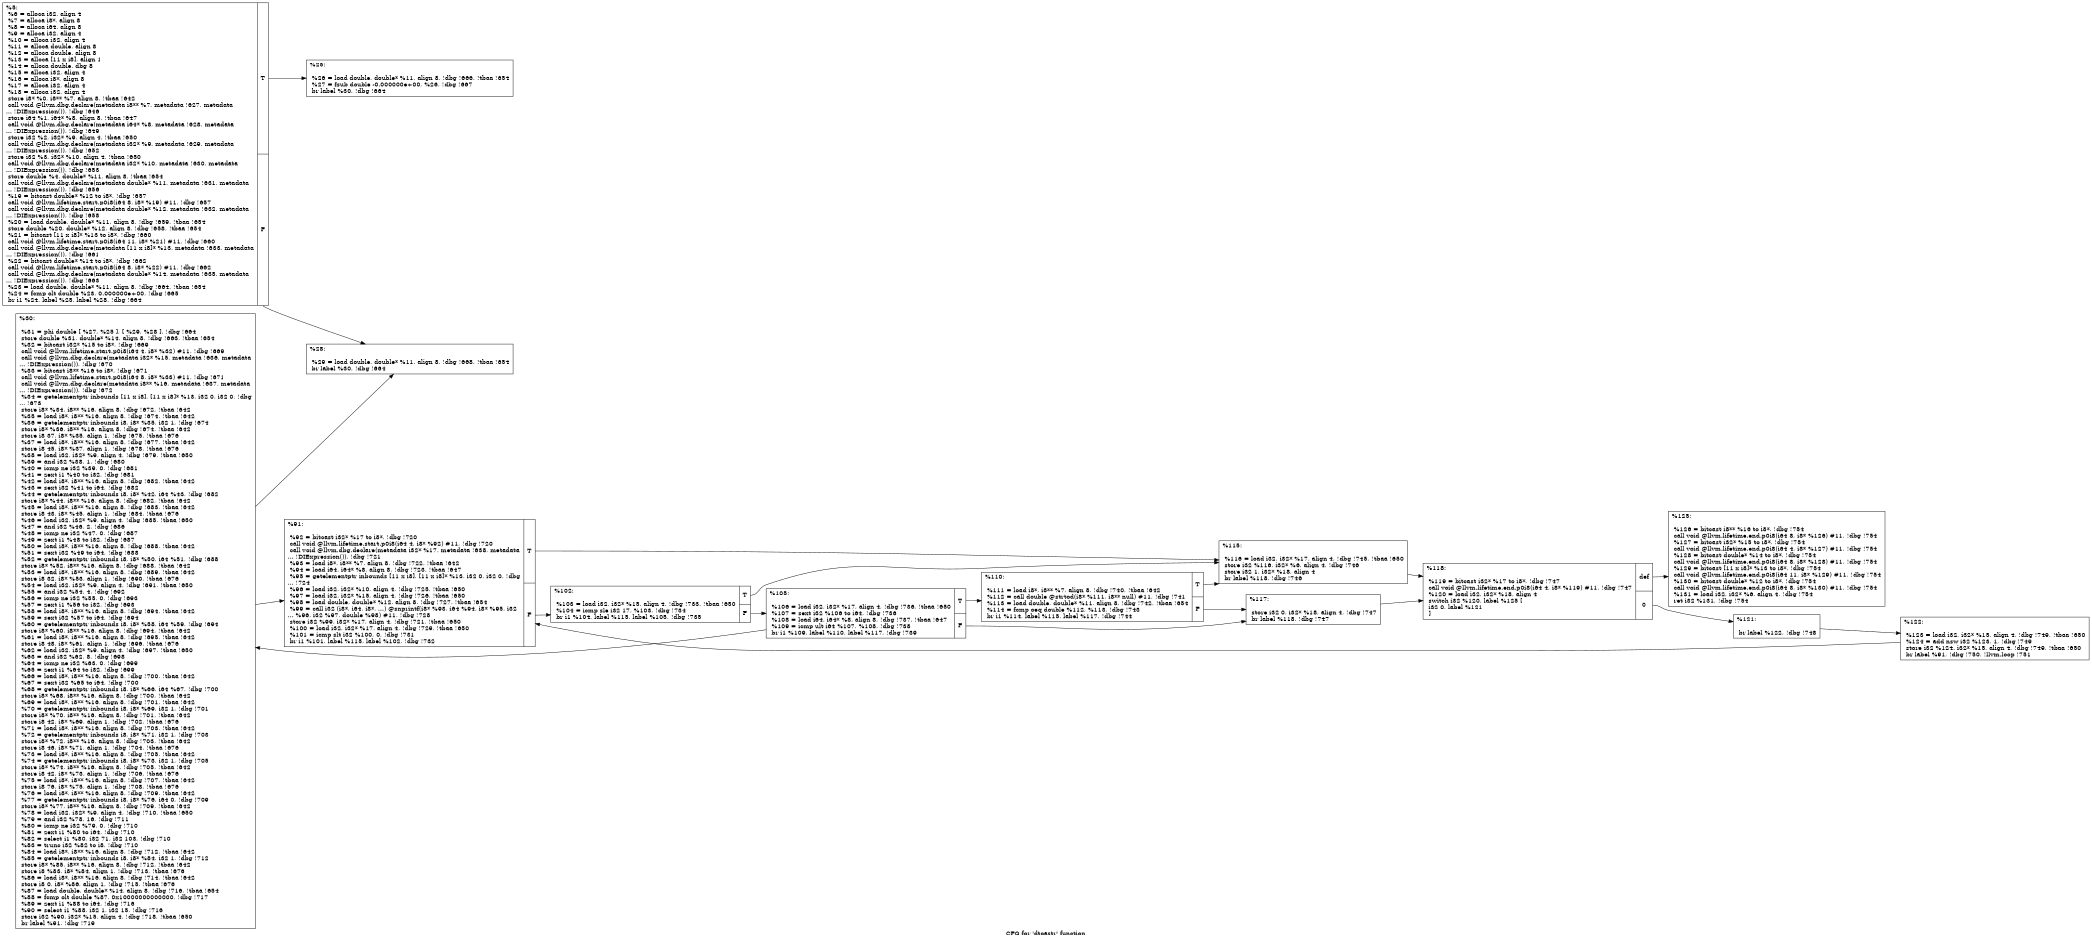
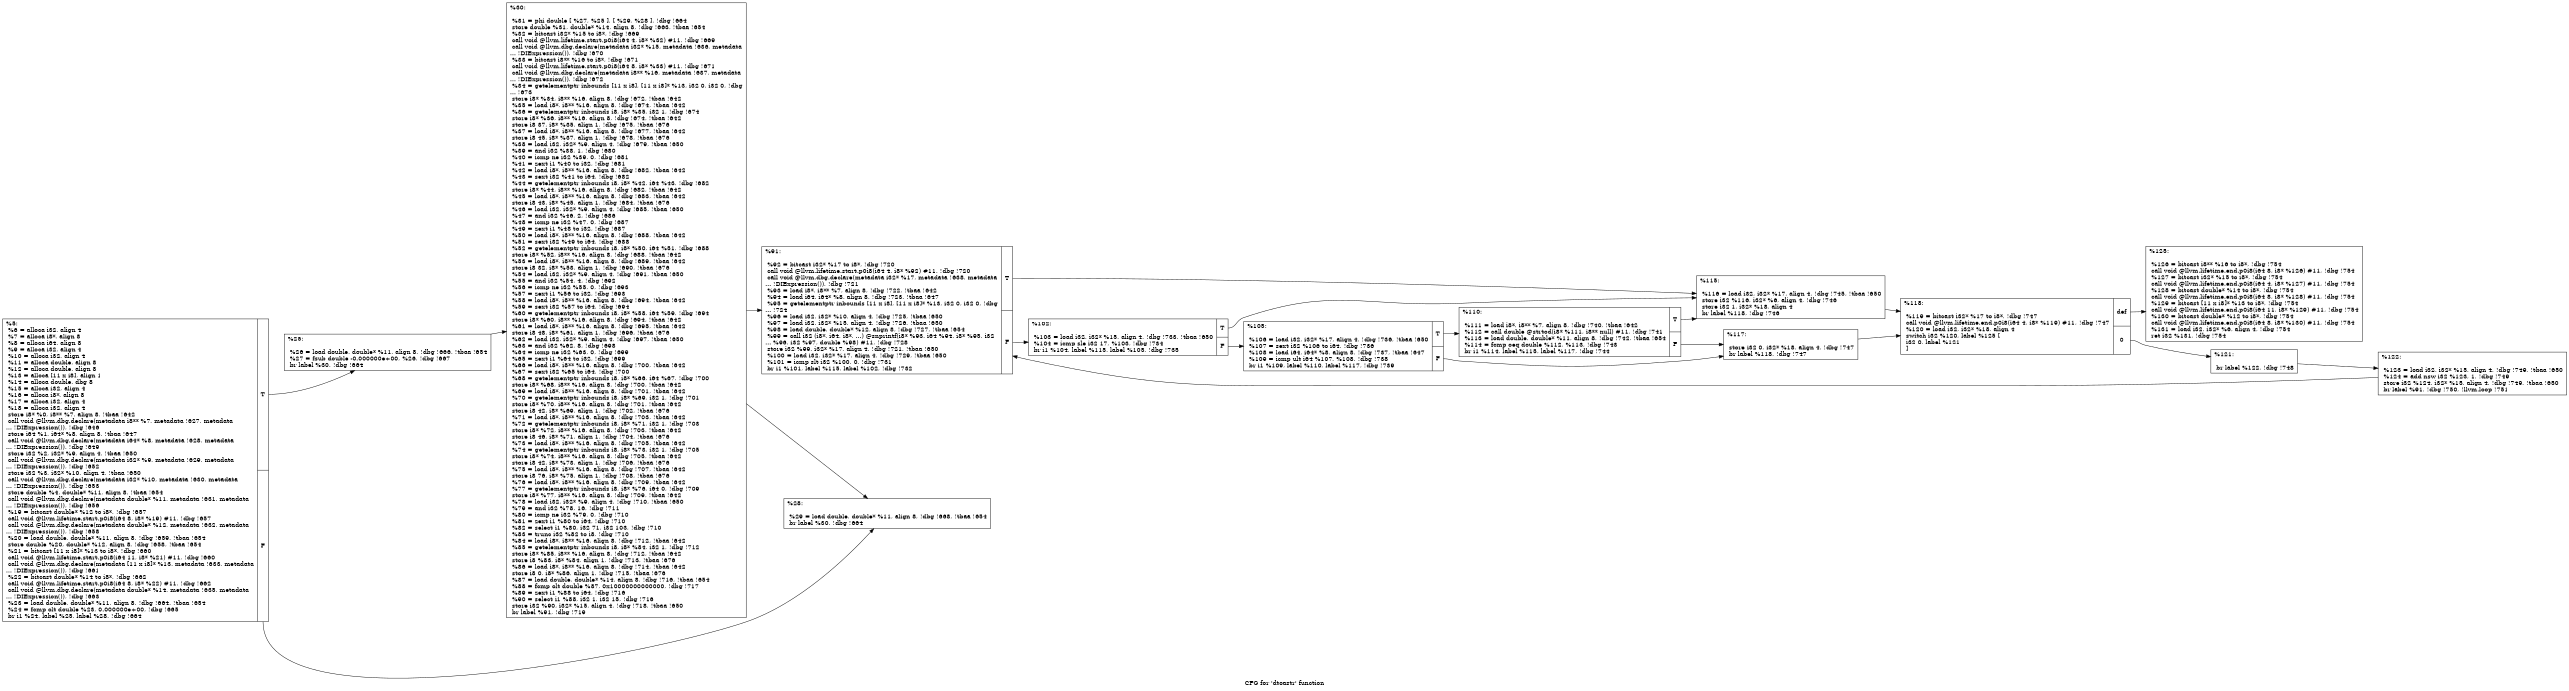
(513, 655) -> (497, 333)
